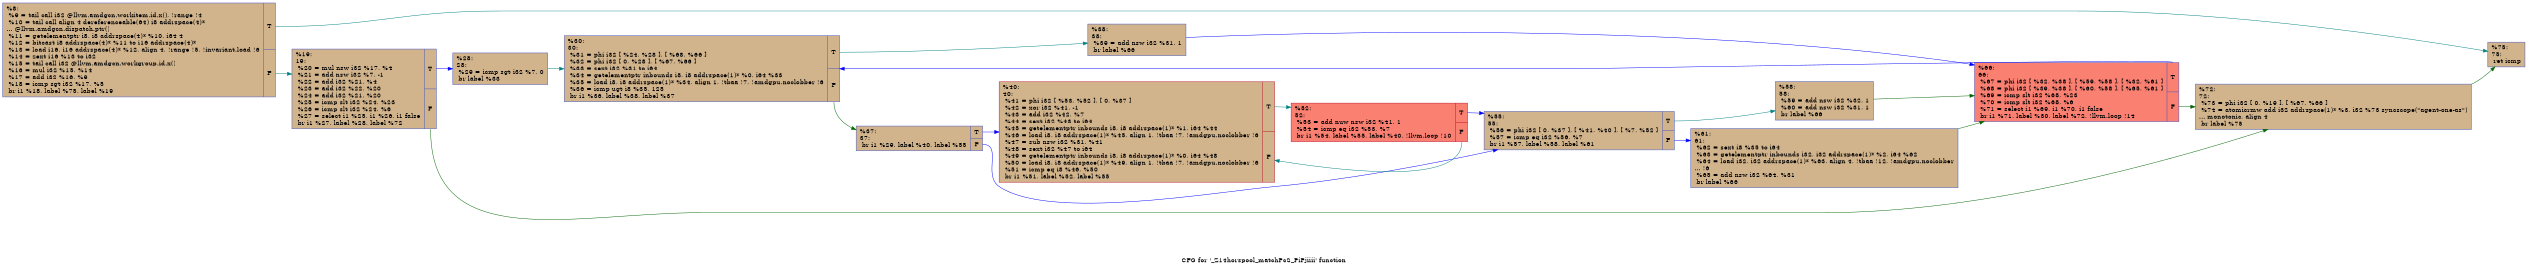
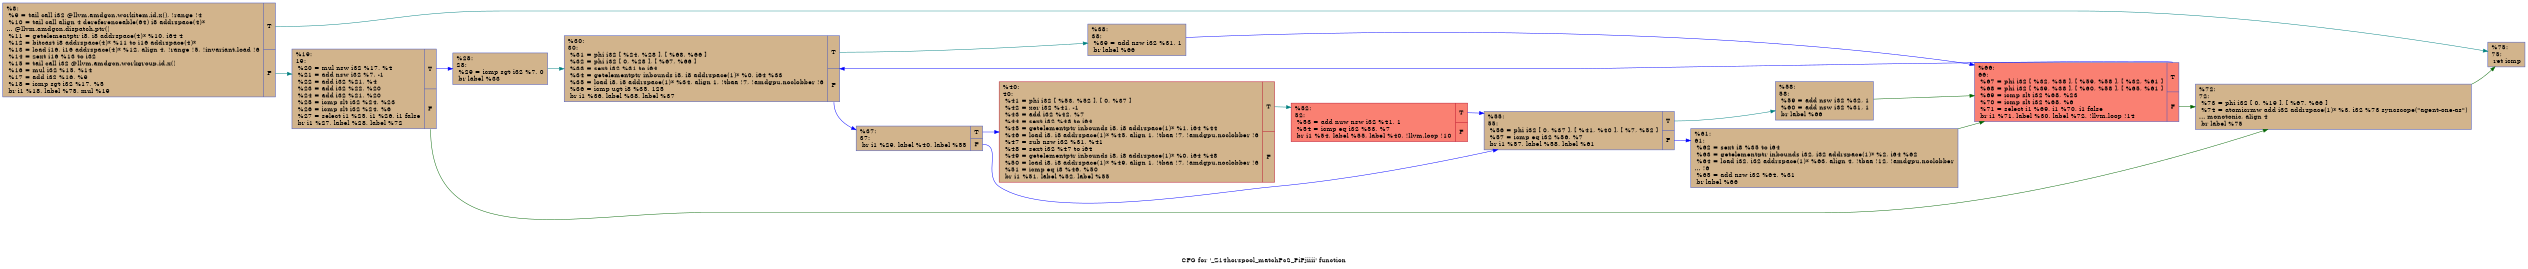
(60, 91) -> (58, 91)
(839, 118) -> (839, 118)
(1367, 171) -> none
